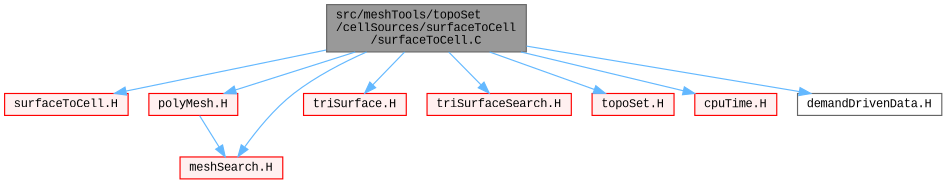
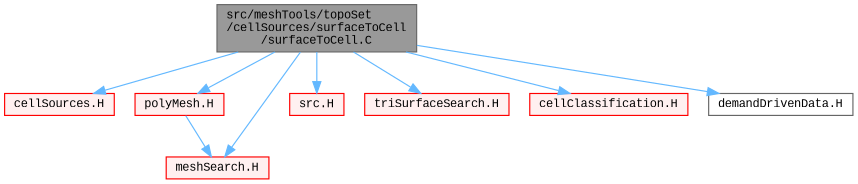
(66, 104) -> (59, 104)
(355, 104) -> (317, 104)
(633, 104) -> (609, 104)
(736, 104) -> none
